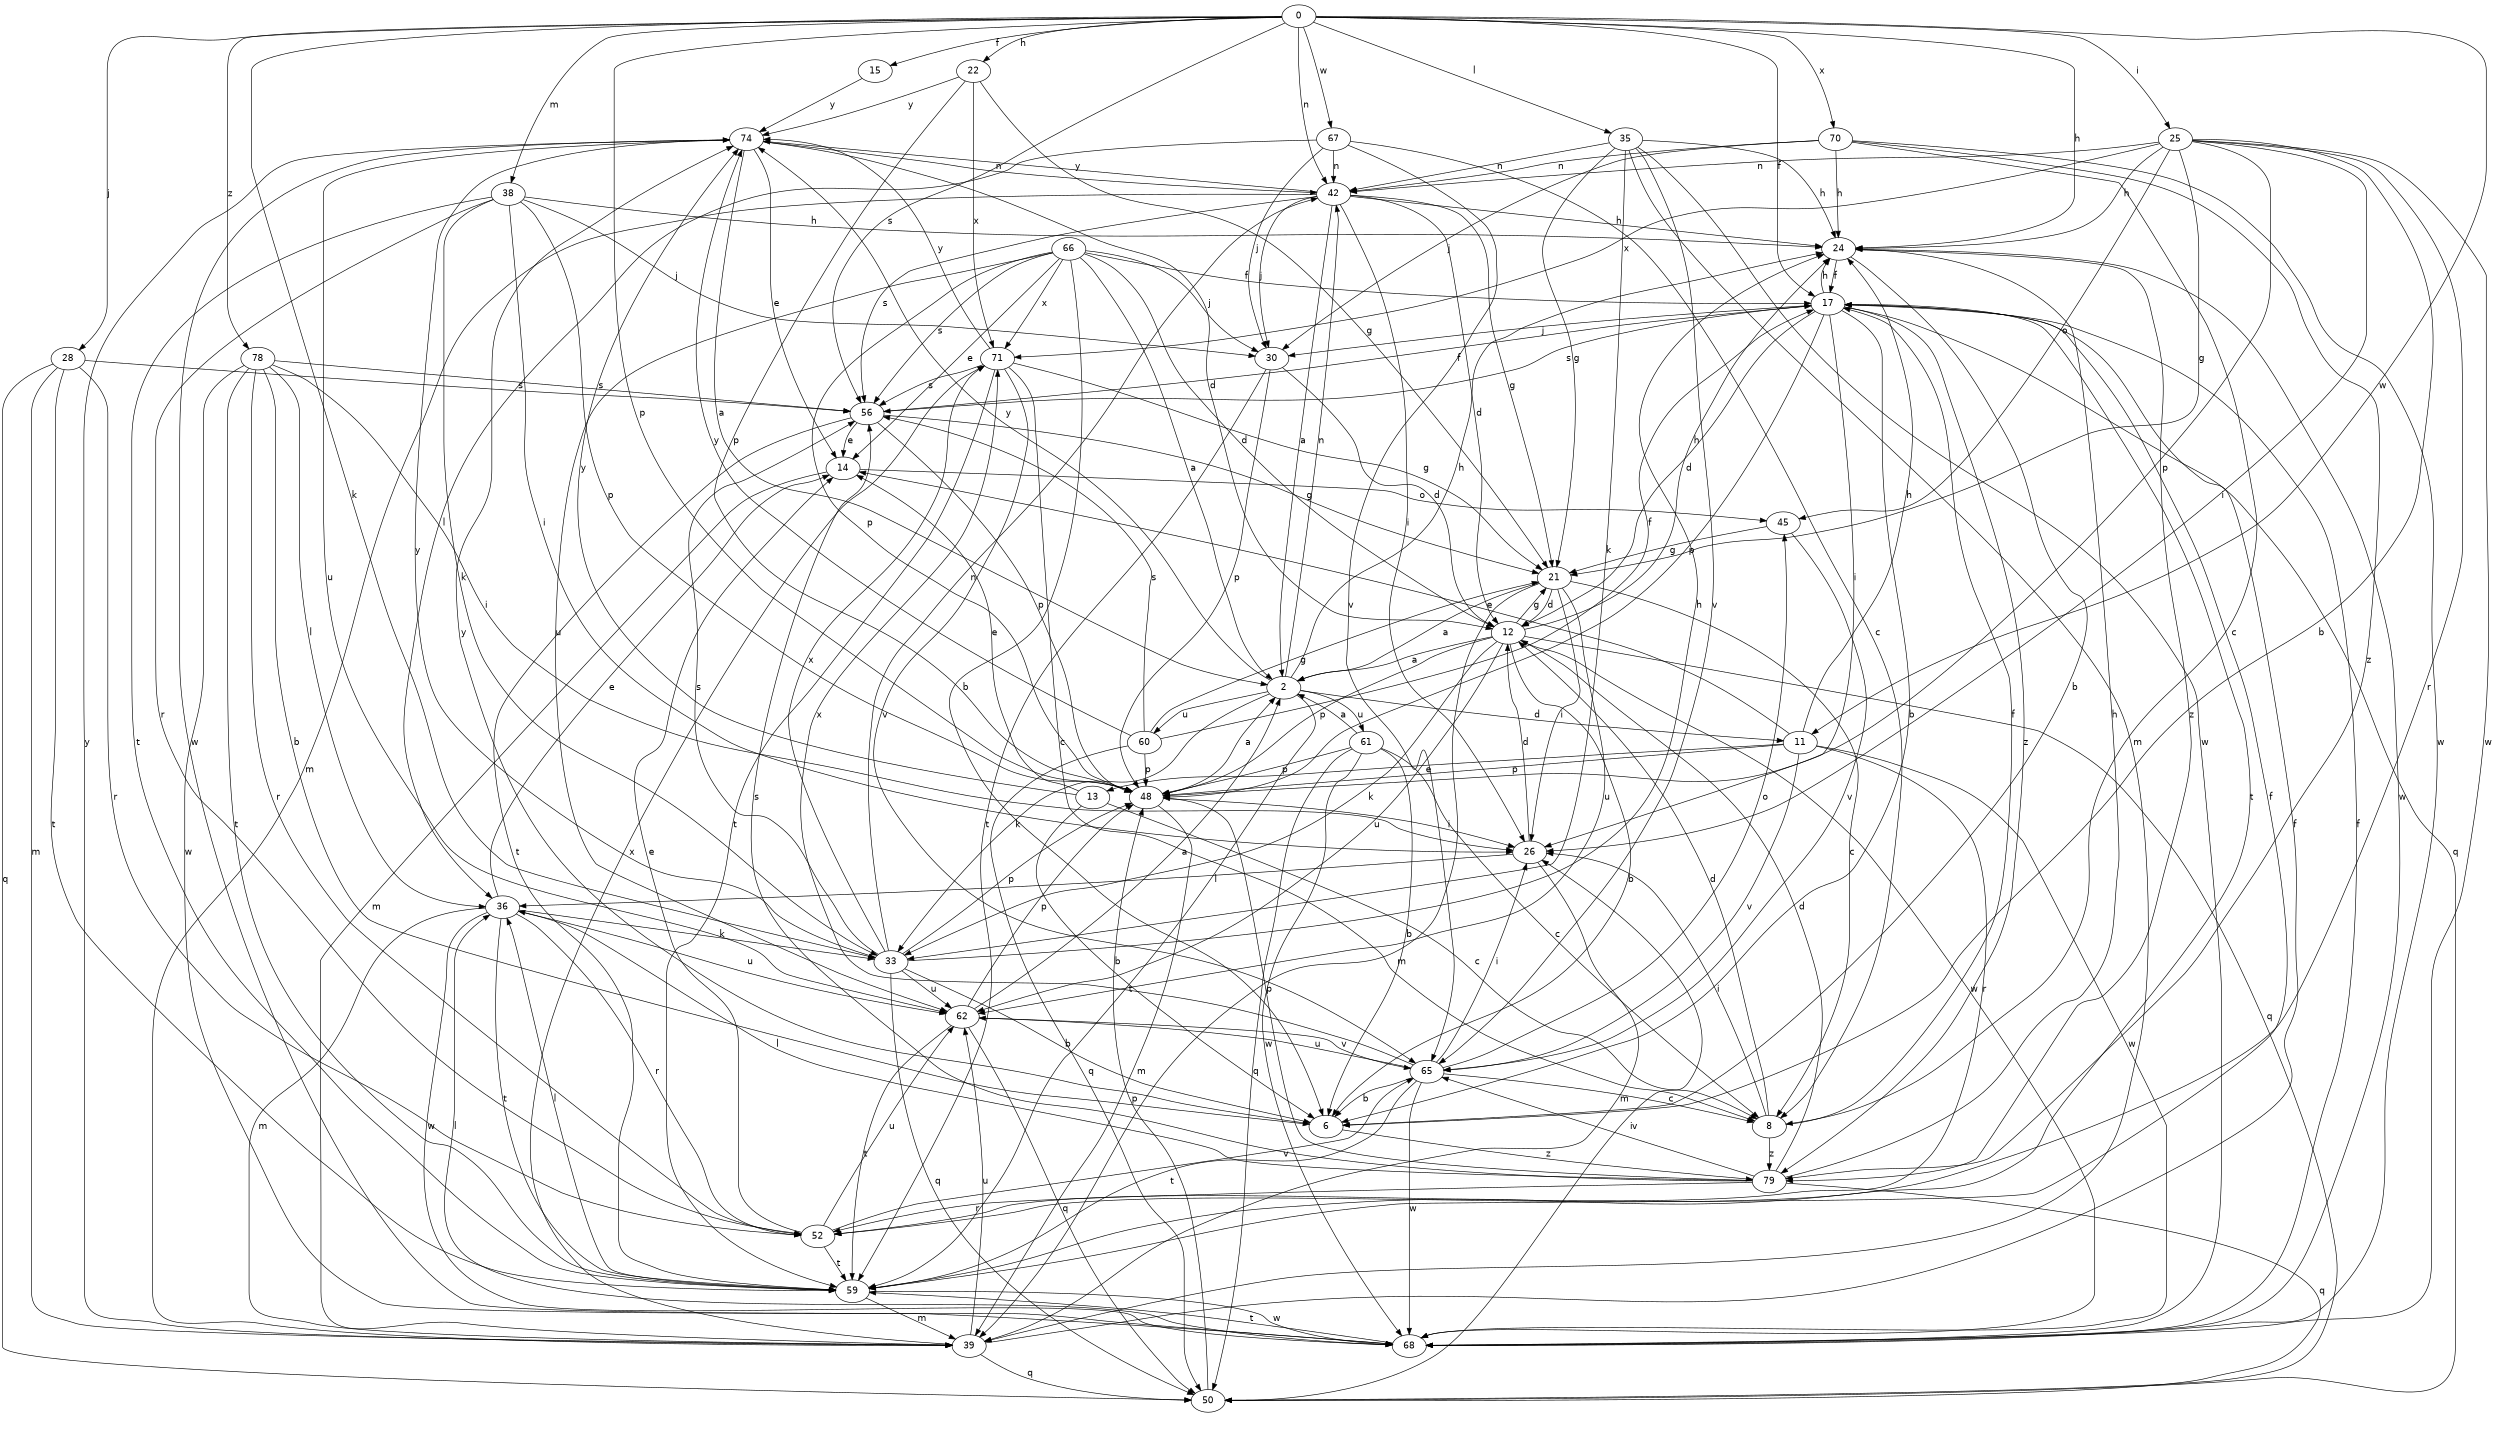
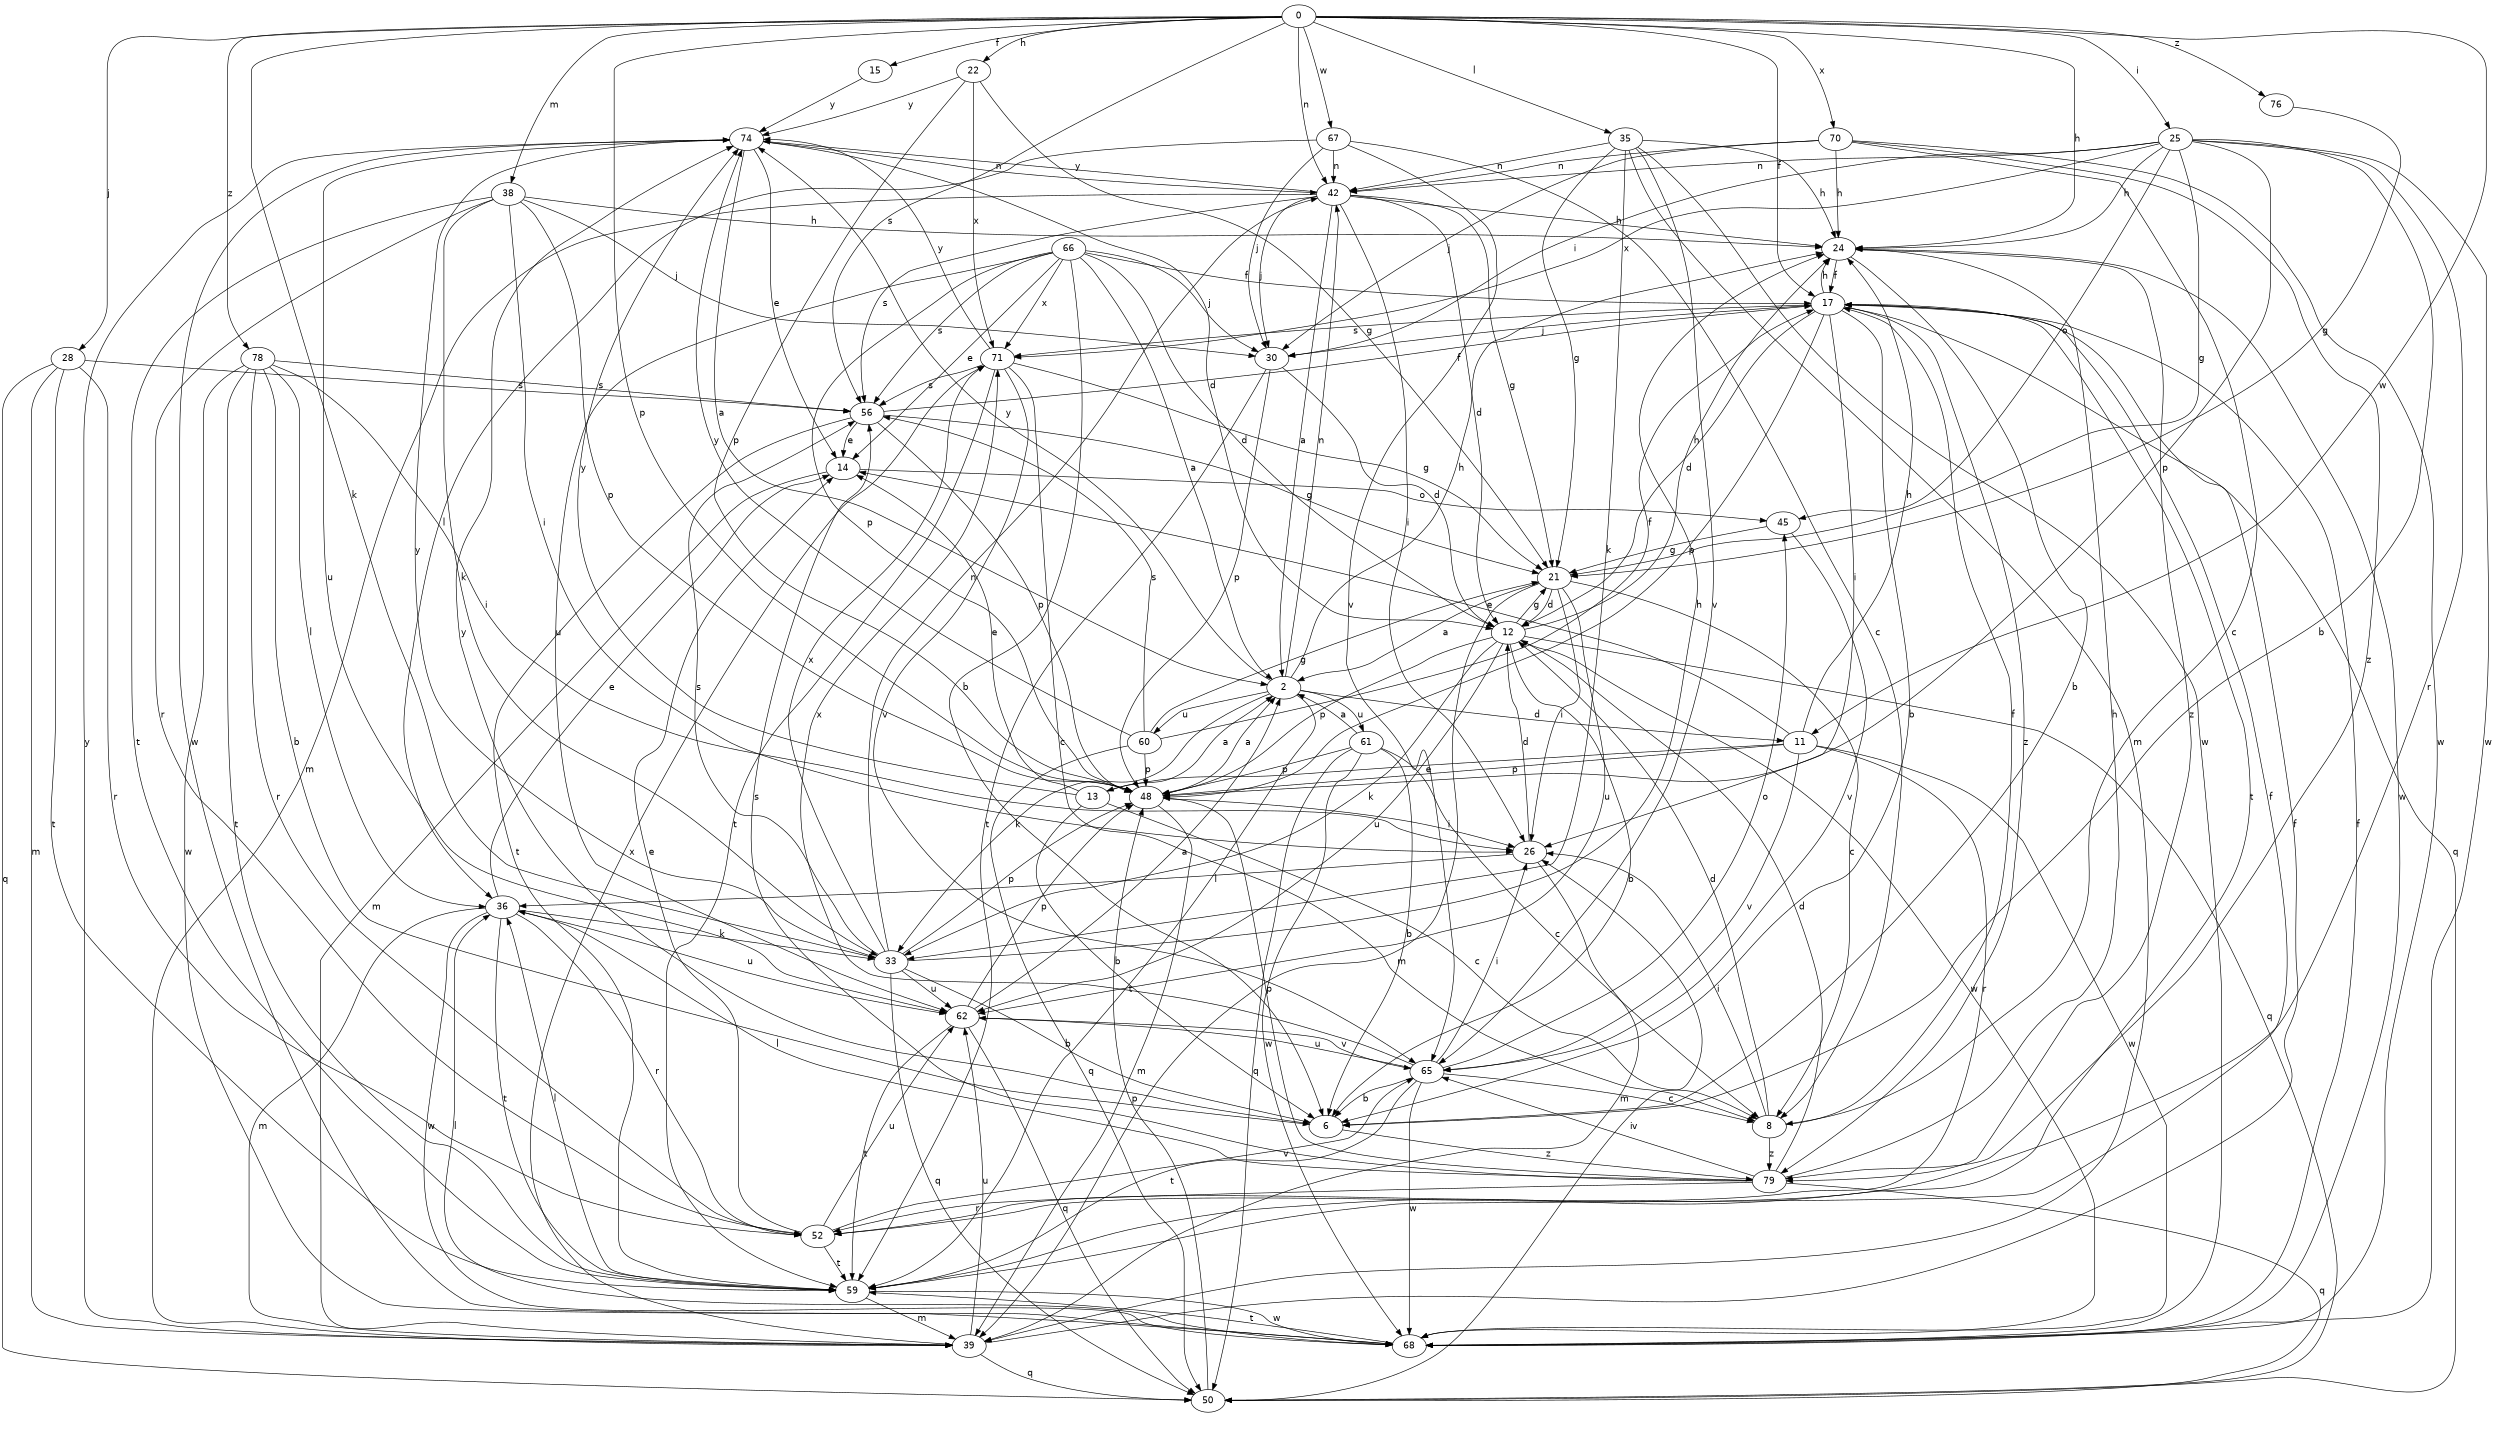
none -> (2276, 105)
(1356, 396) -> (1435, 321)
(2132, 563) -> (1712, 192)
(1403, 658) -> (1196, 762)
